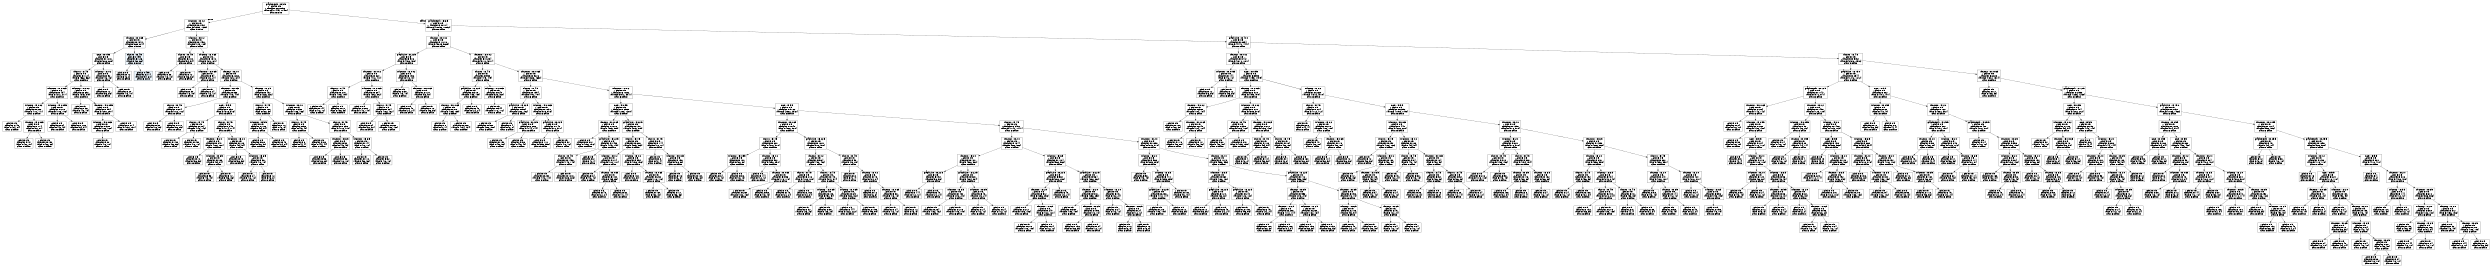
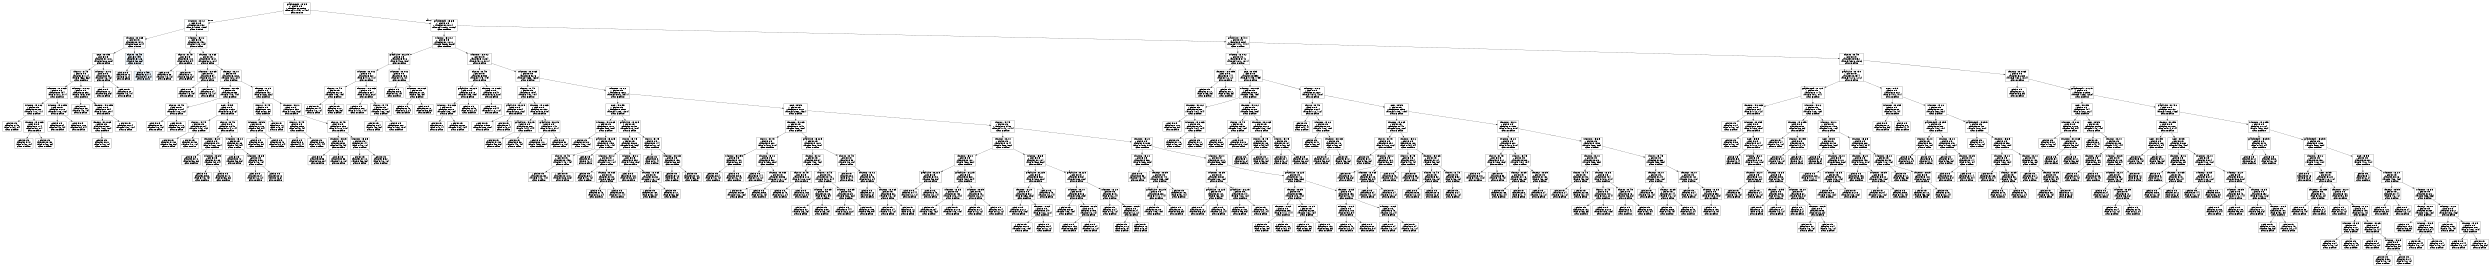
(192, 143) -> (190, 143)
(1454, 194) -> none
